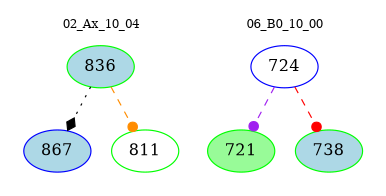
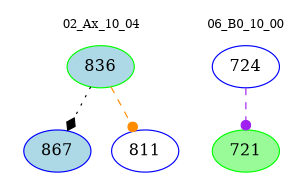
(145, 151) -> (145, 151)
(329, 151) -> none
